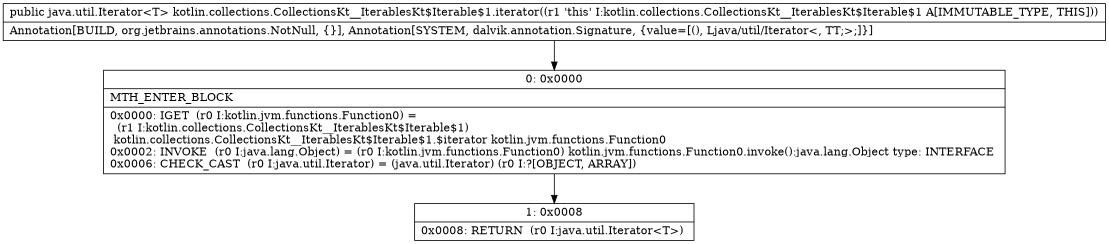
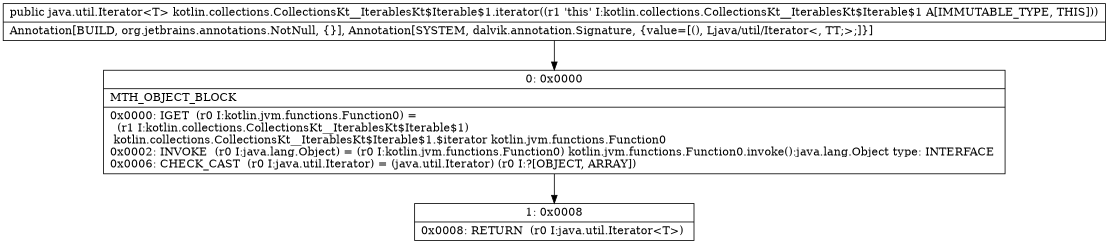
(172, 98) -> (173, 98)
